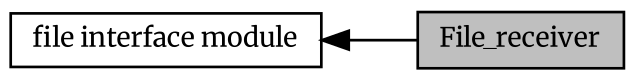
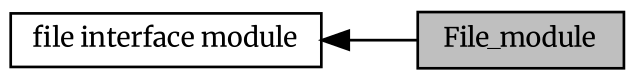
(521, 40) -> (521, 40)
